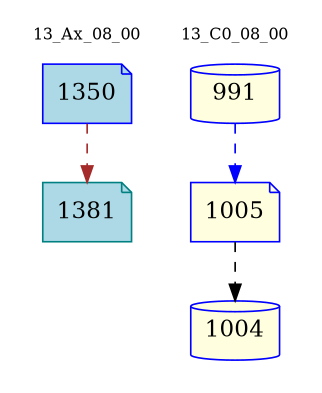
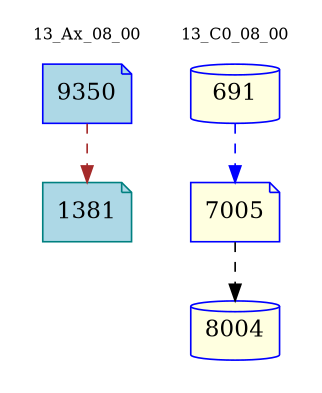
(87, 94) -> (87, 94)
(235, 94) -> (235, 94)
(235, 212) -> (235, 212)
(235, 331) -> (235, 331)
